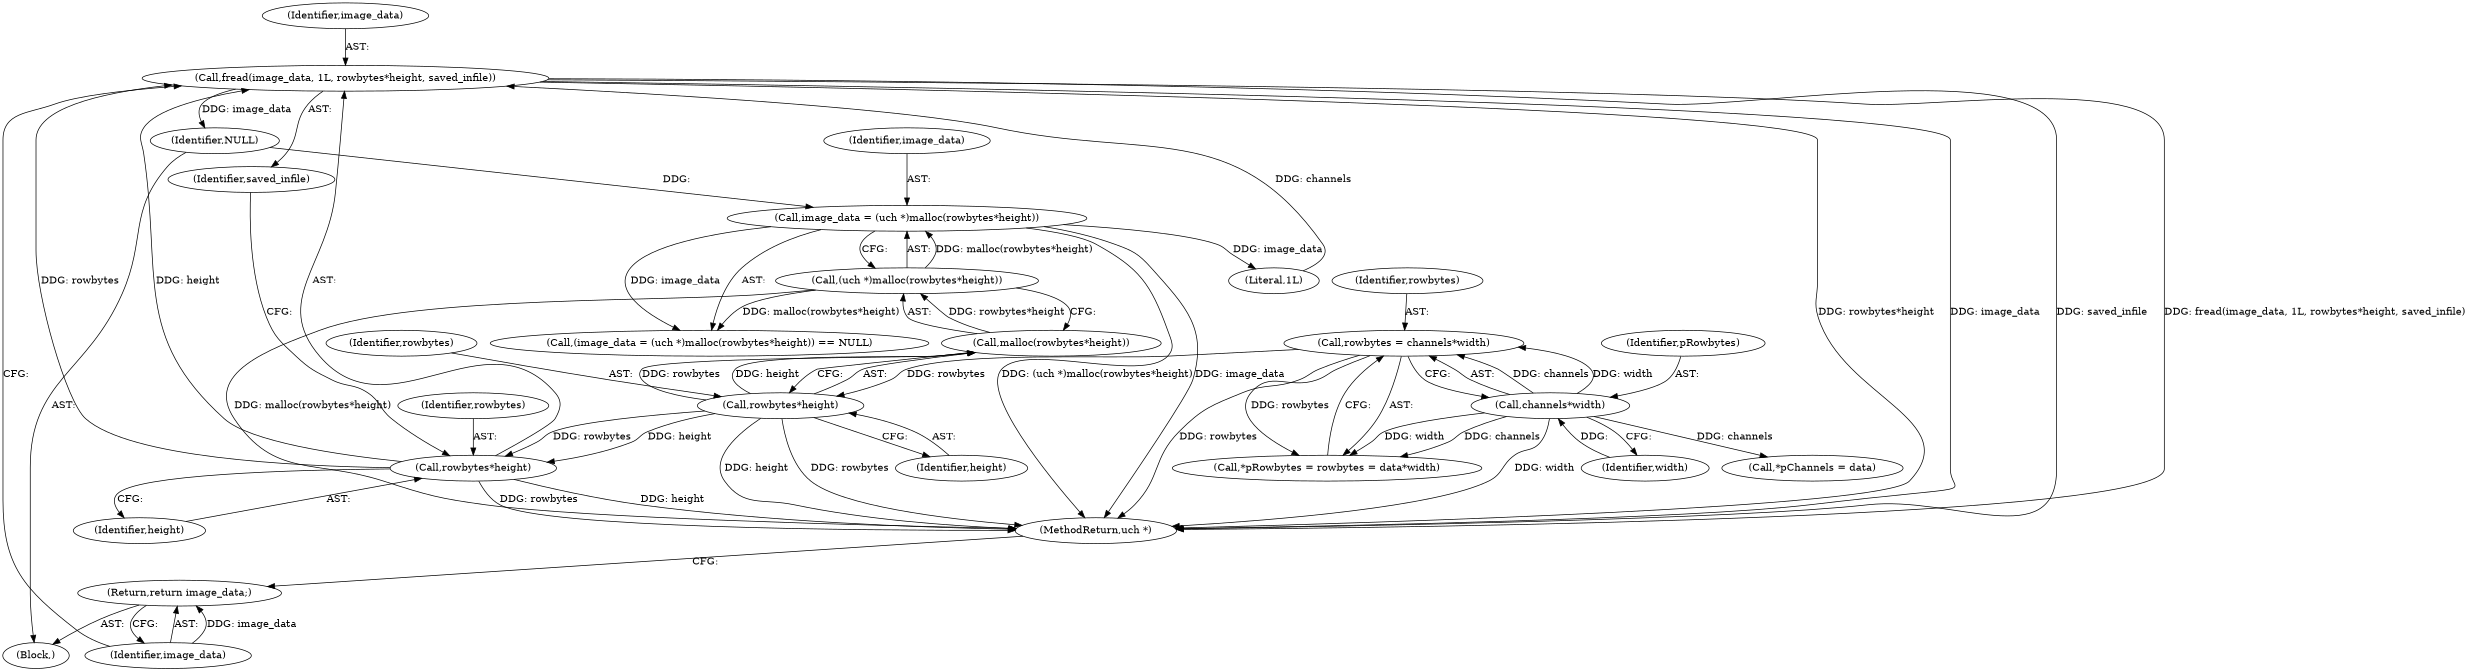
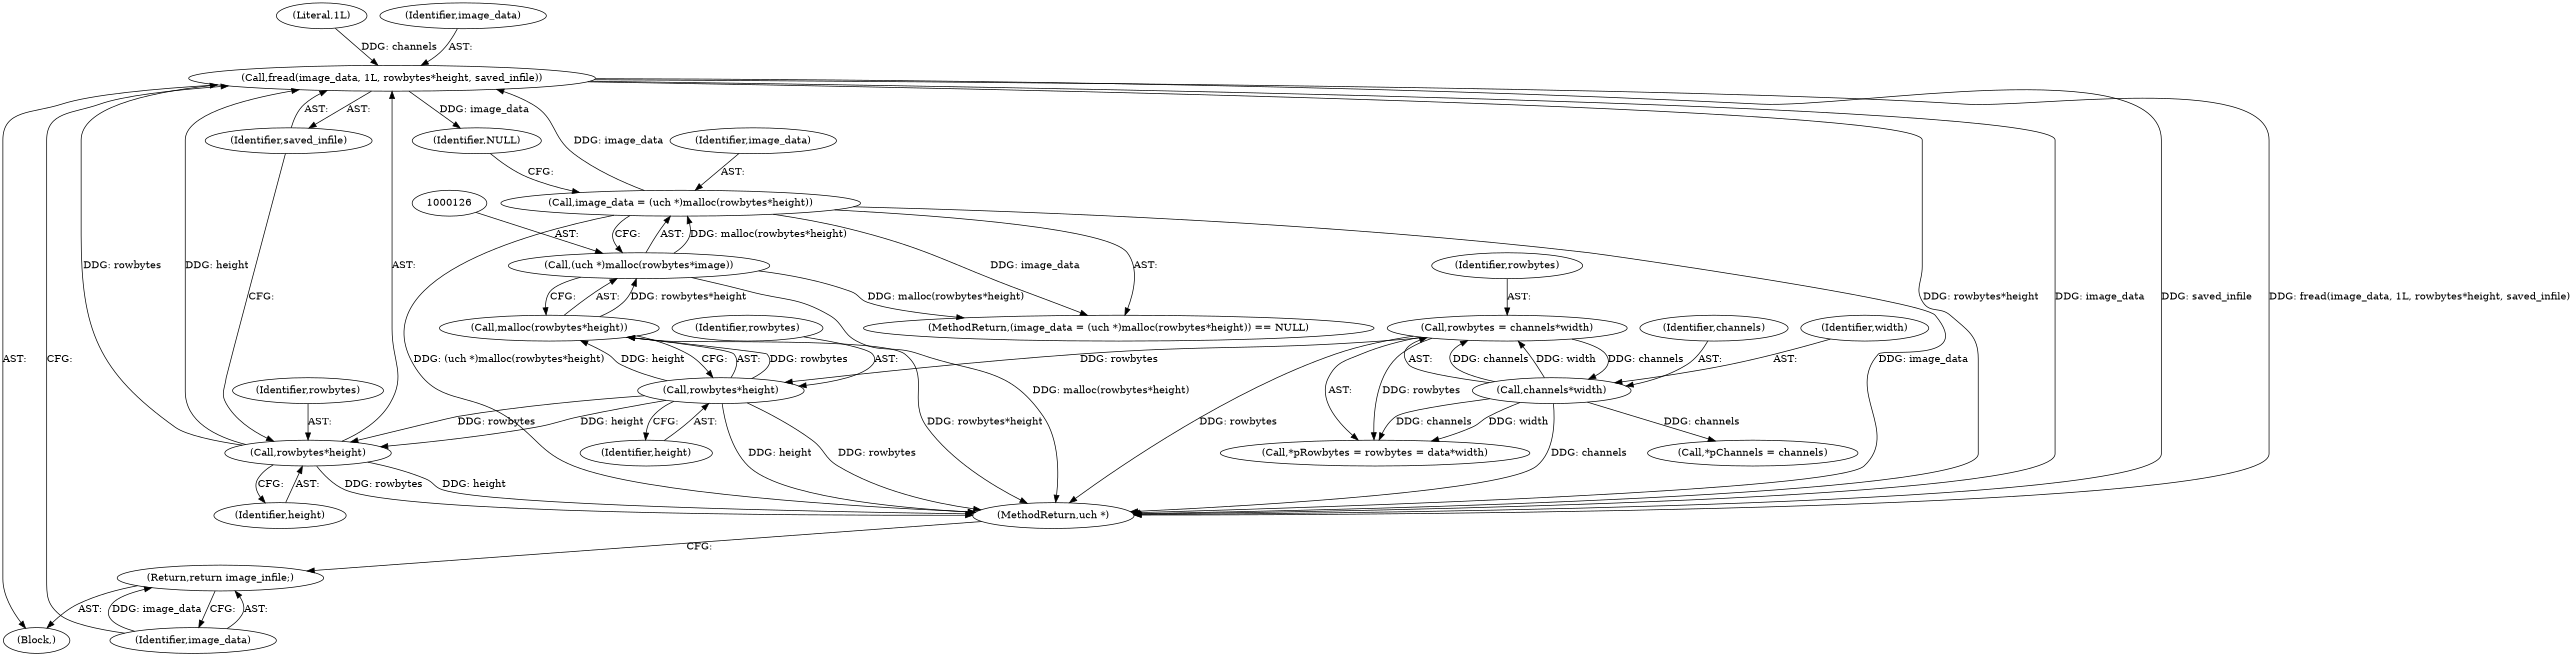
none -> (302, 107)
(678, 180) -> (542, 172)
none -> (450, 203)
(1160, 233) -> (567, 148)
(907, 281) -> (639, 266)
(710, 343) -> (1119, 328)
(1683, 343) -> (1714, 328)
none -> (910, 359)
(71, 369) -> (3, 267)
(1439, 374) -> (1646, 359)
(1341, 401) -> none
(1612, 430) -> none
(1596, 437) -> (1787, 359)
(1545, 468) -> (1589, 453)
(1812, 468) -> (1753, 453)
(180, 593) -> (220, 578)
